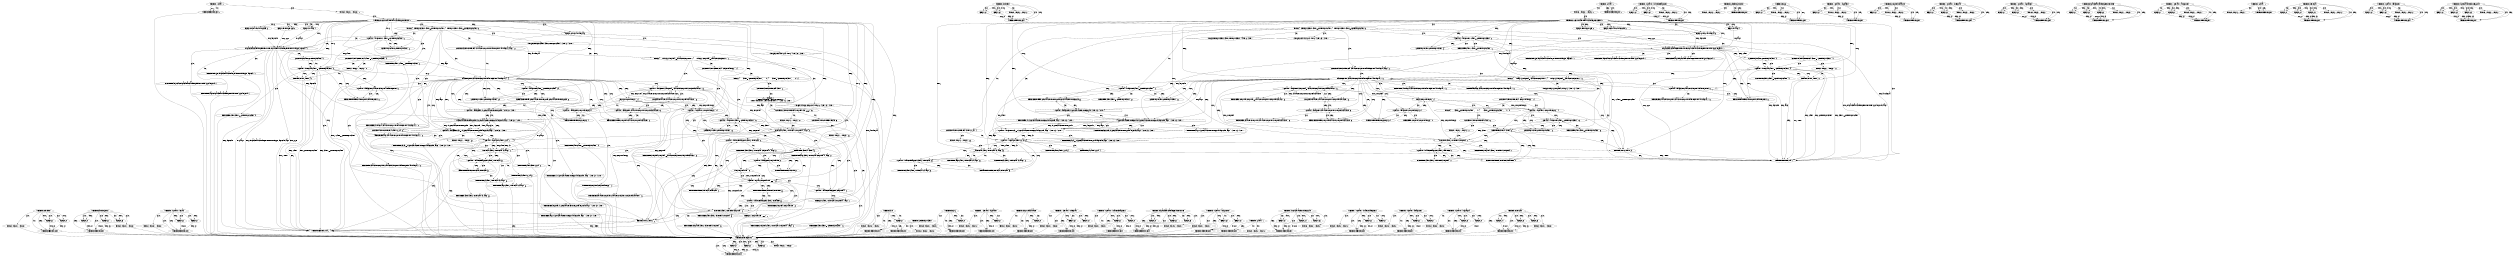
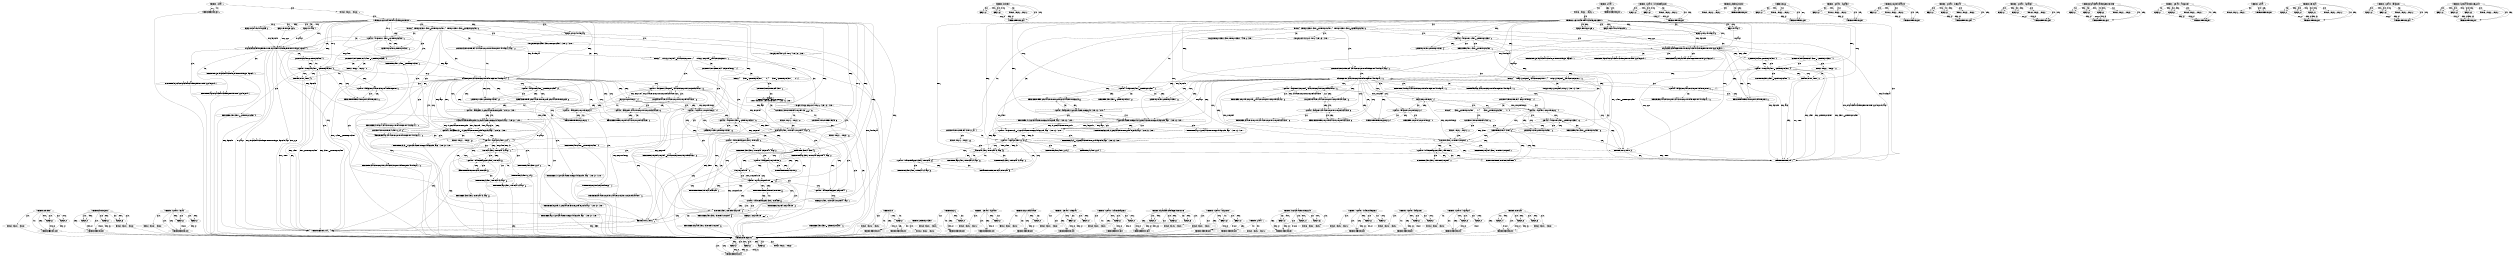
none -> (782, 165)
(772, 226) -> none
